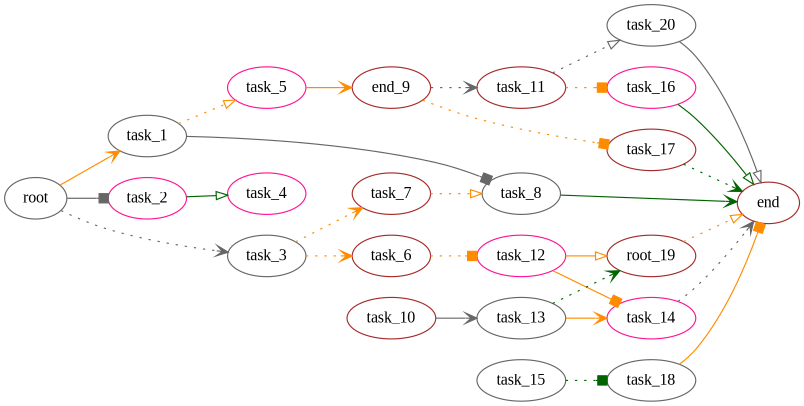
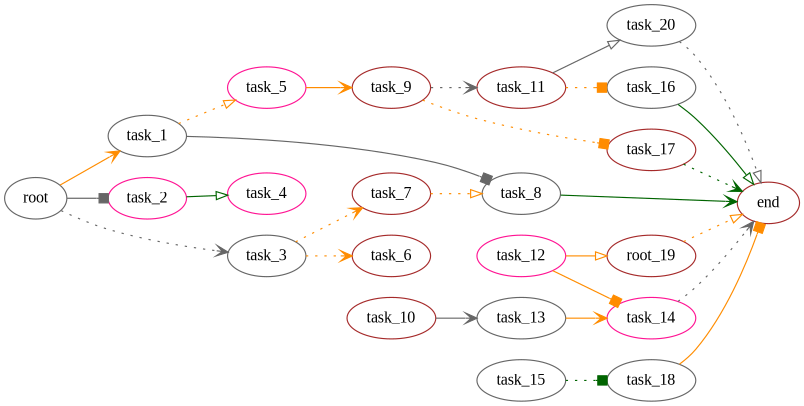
(581, 59) -> (581, 59)
(391, 88) -> (391, 88)
(651, 88) -> (651, 88)
(726, 102) -> (726, 102)
(448, 256) -> none
(578, 291) -> none
